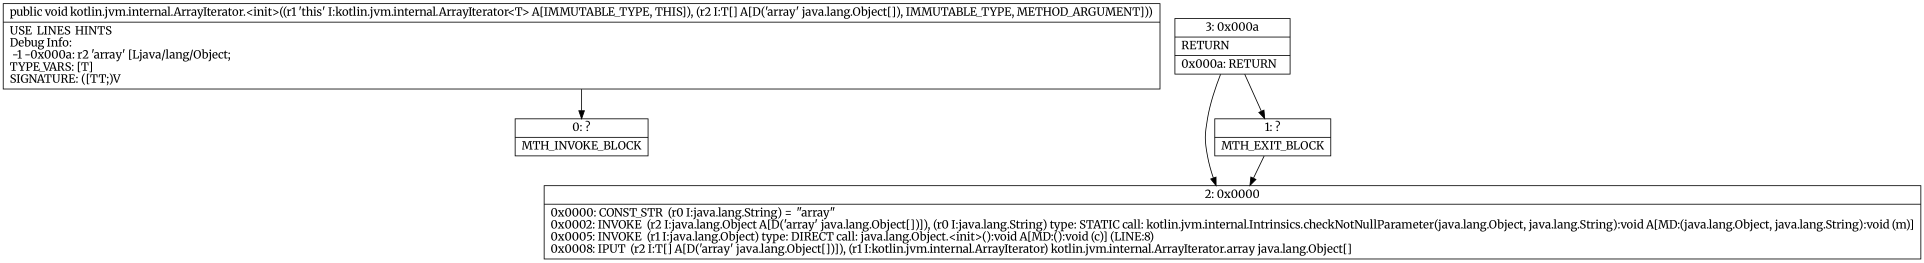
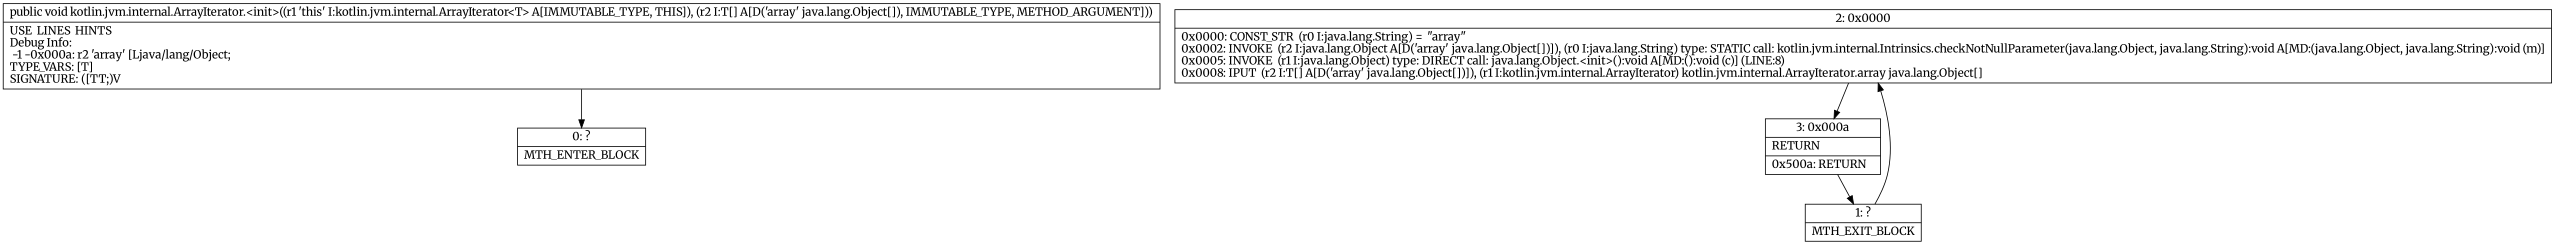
(1232, 64) -> (1823, 165)
(1206, 126) -> (1843, 97)
(582, 146) -> (582, 155)
